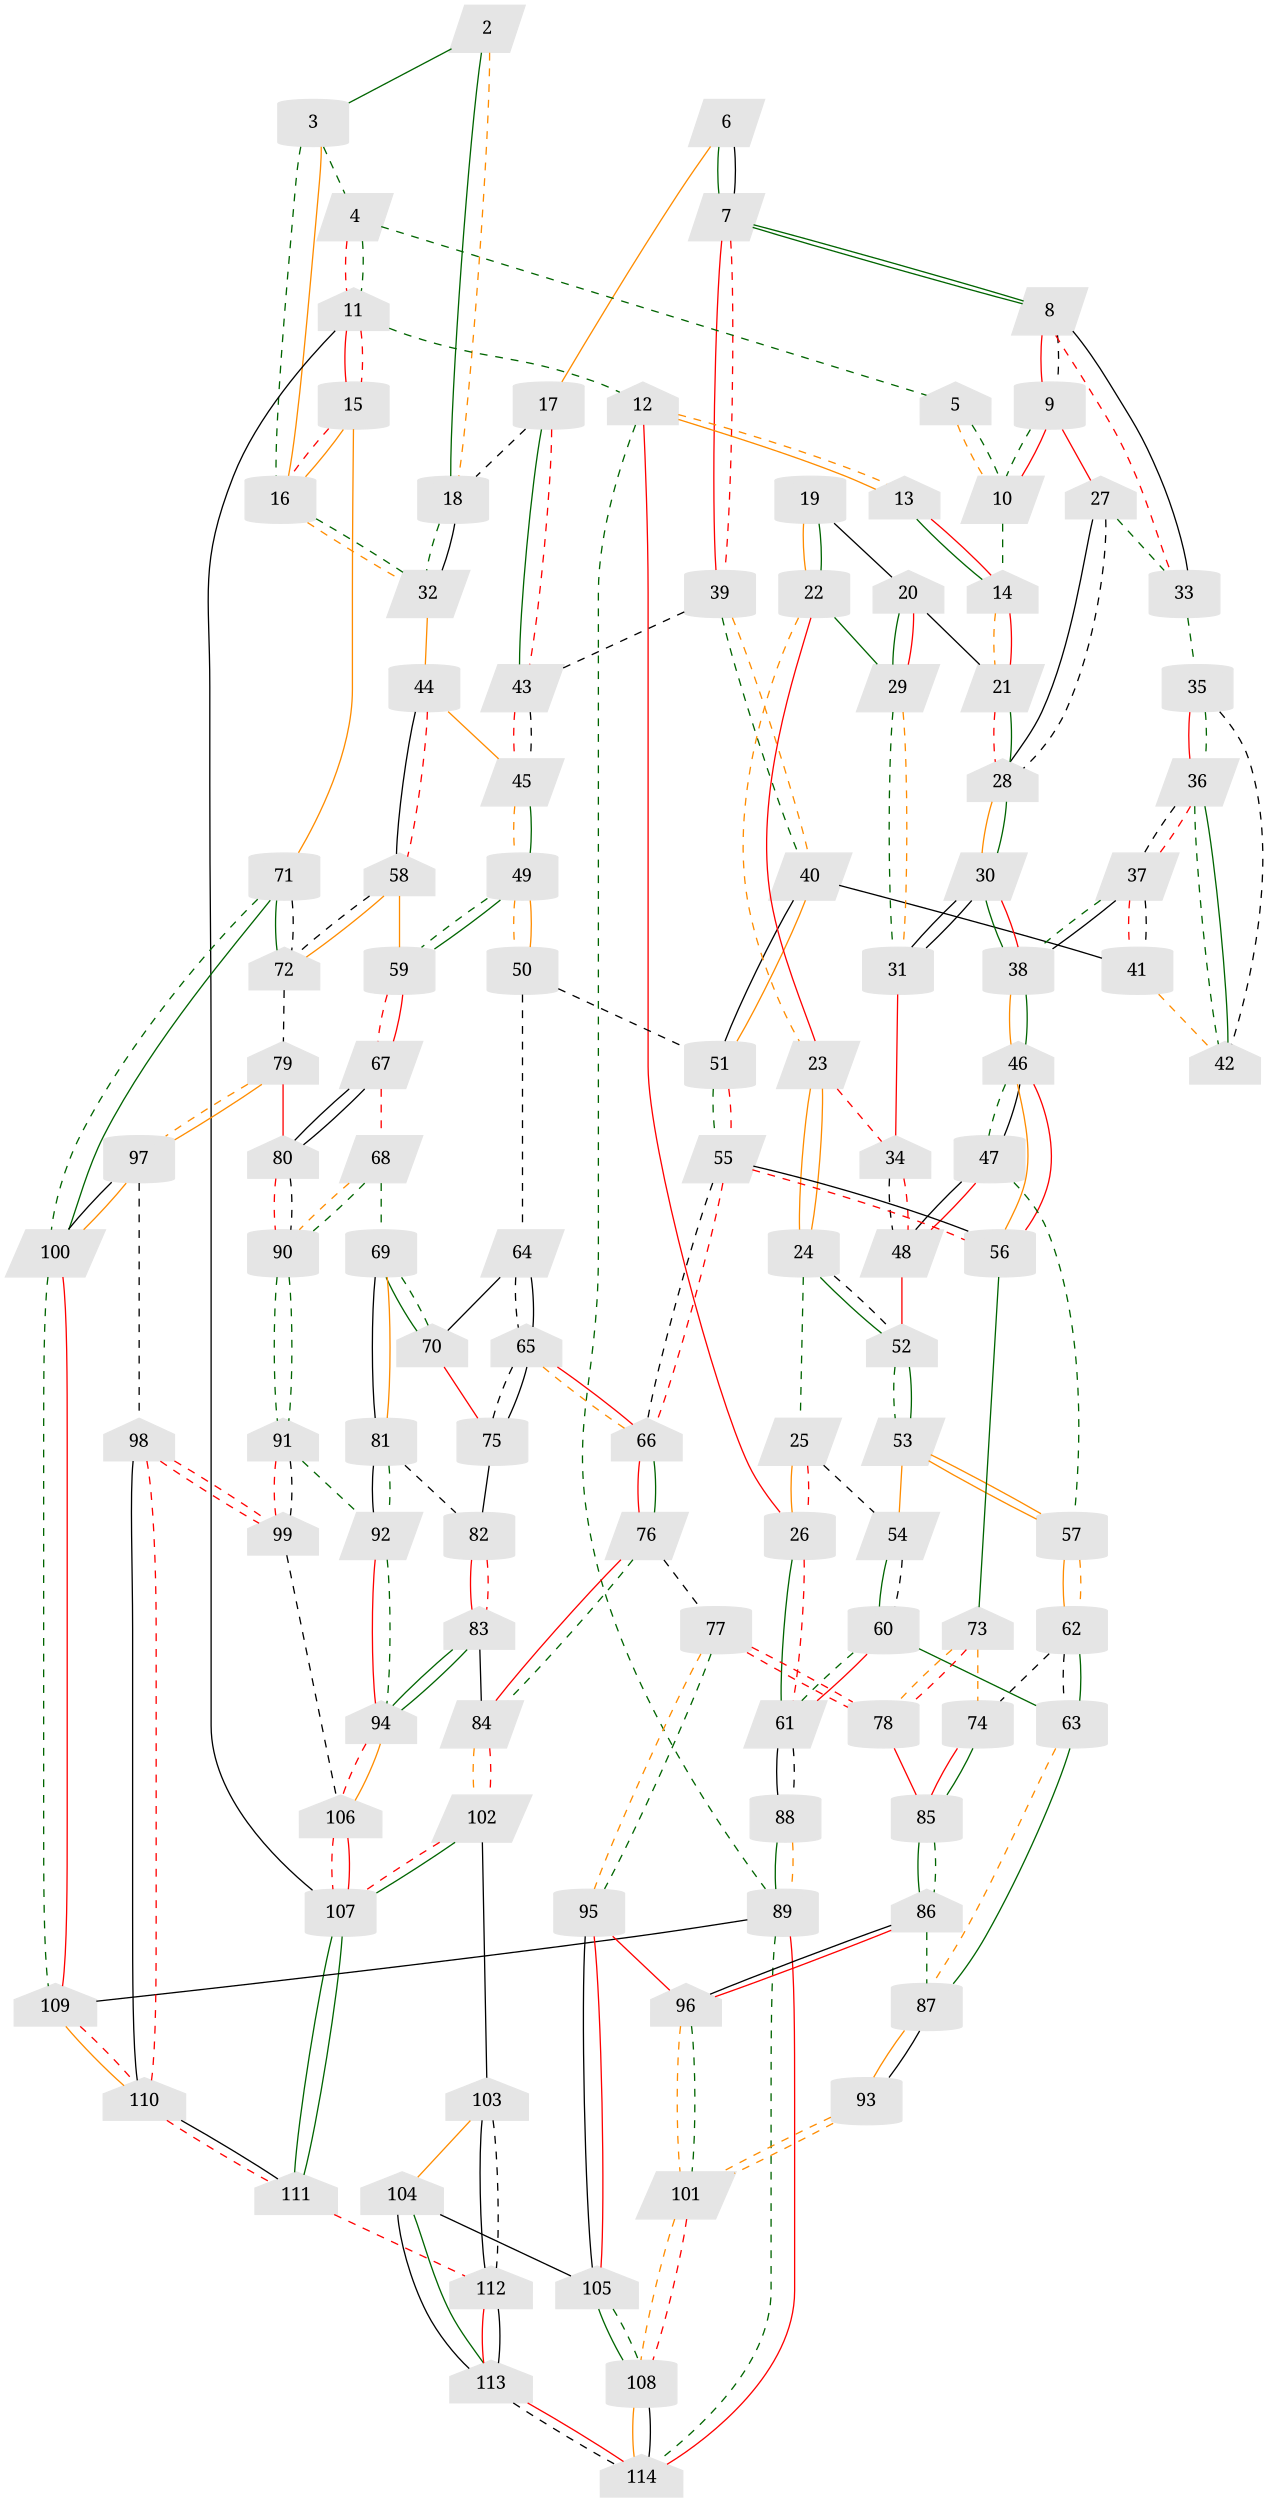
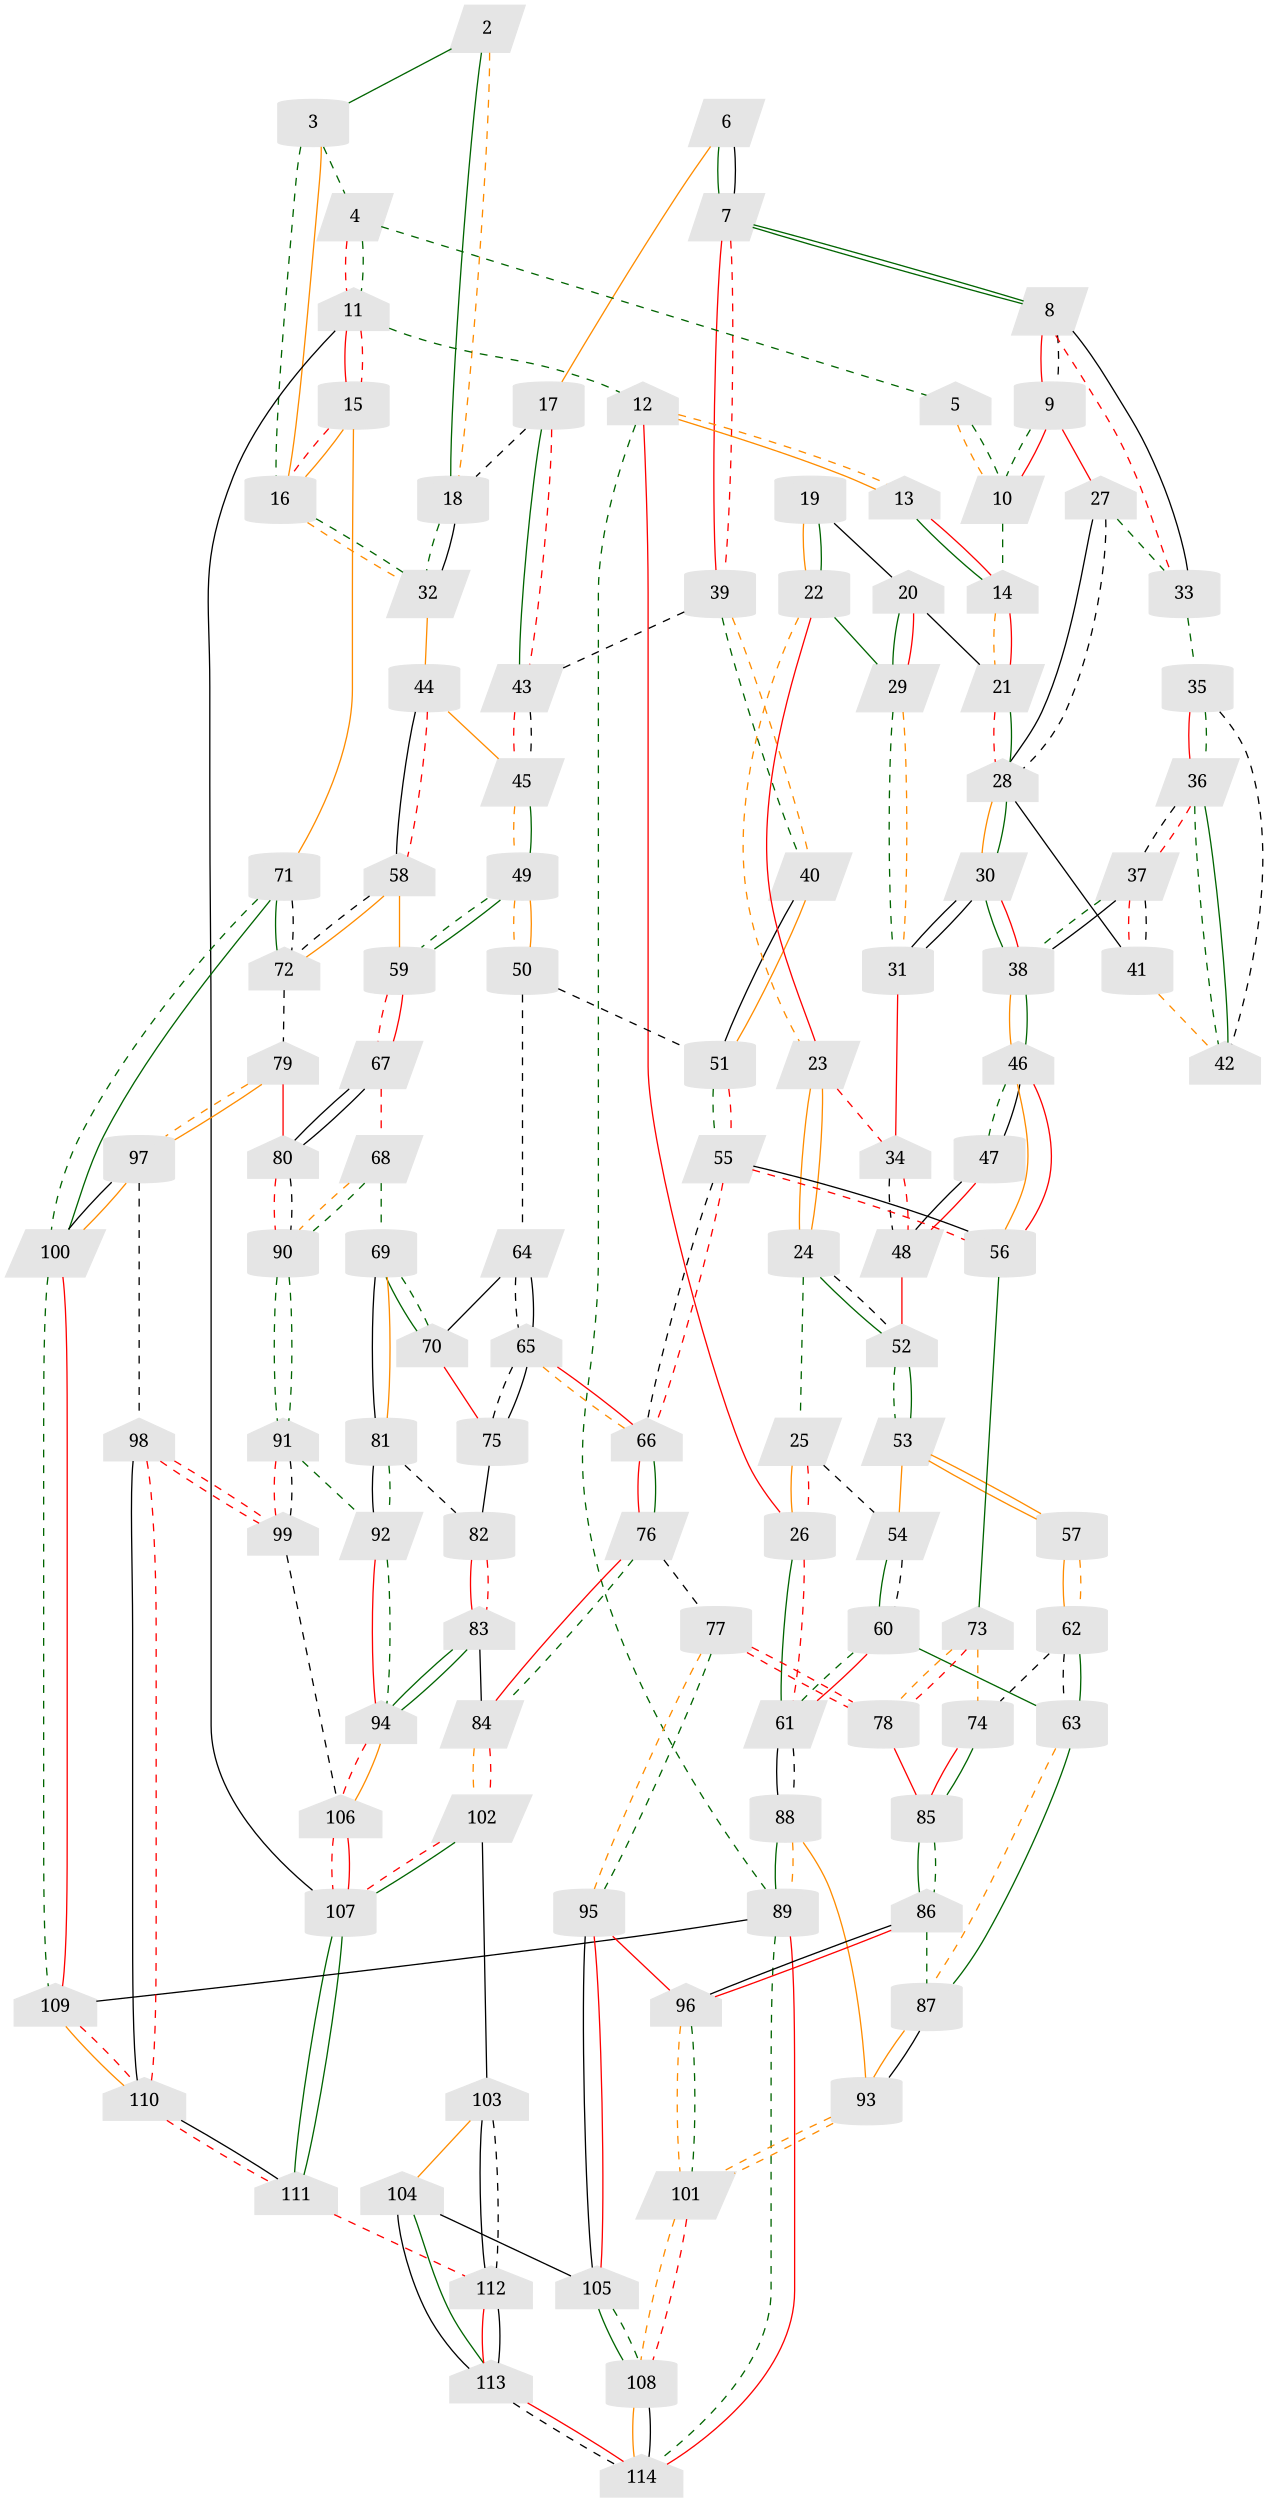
(971, 921) -> (1068, 874)
(1074, 1340) -> none
none -> (849, 1956)
